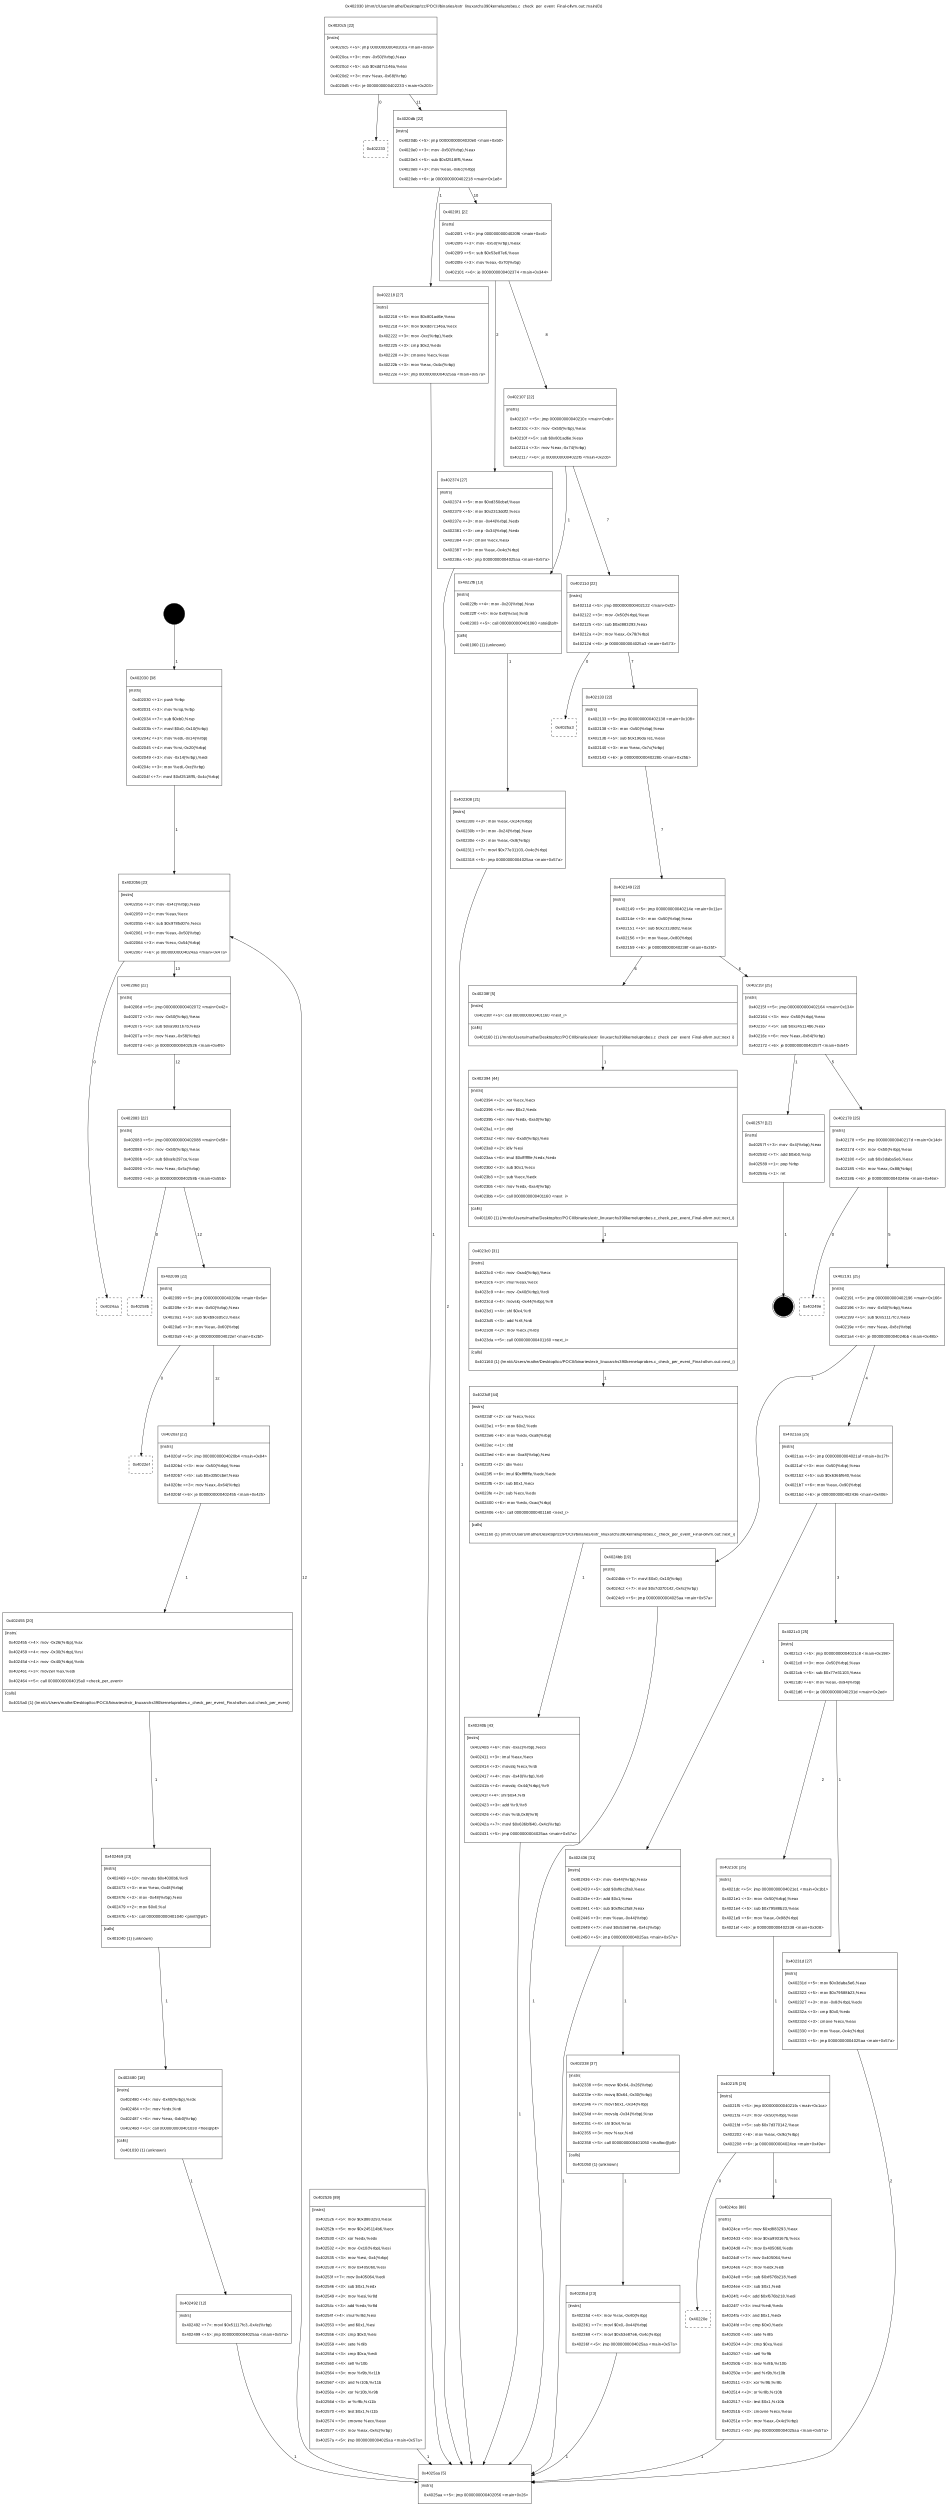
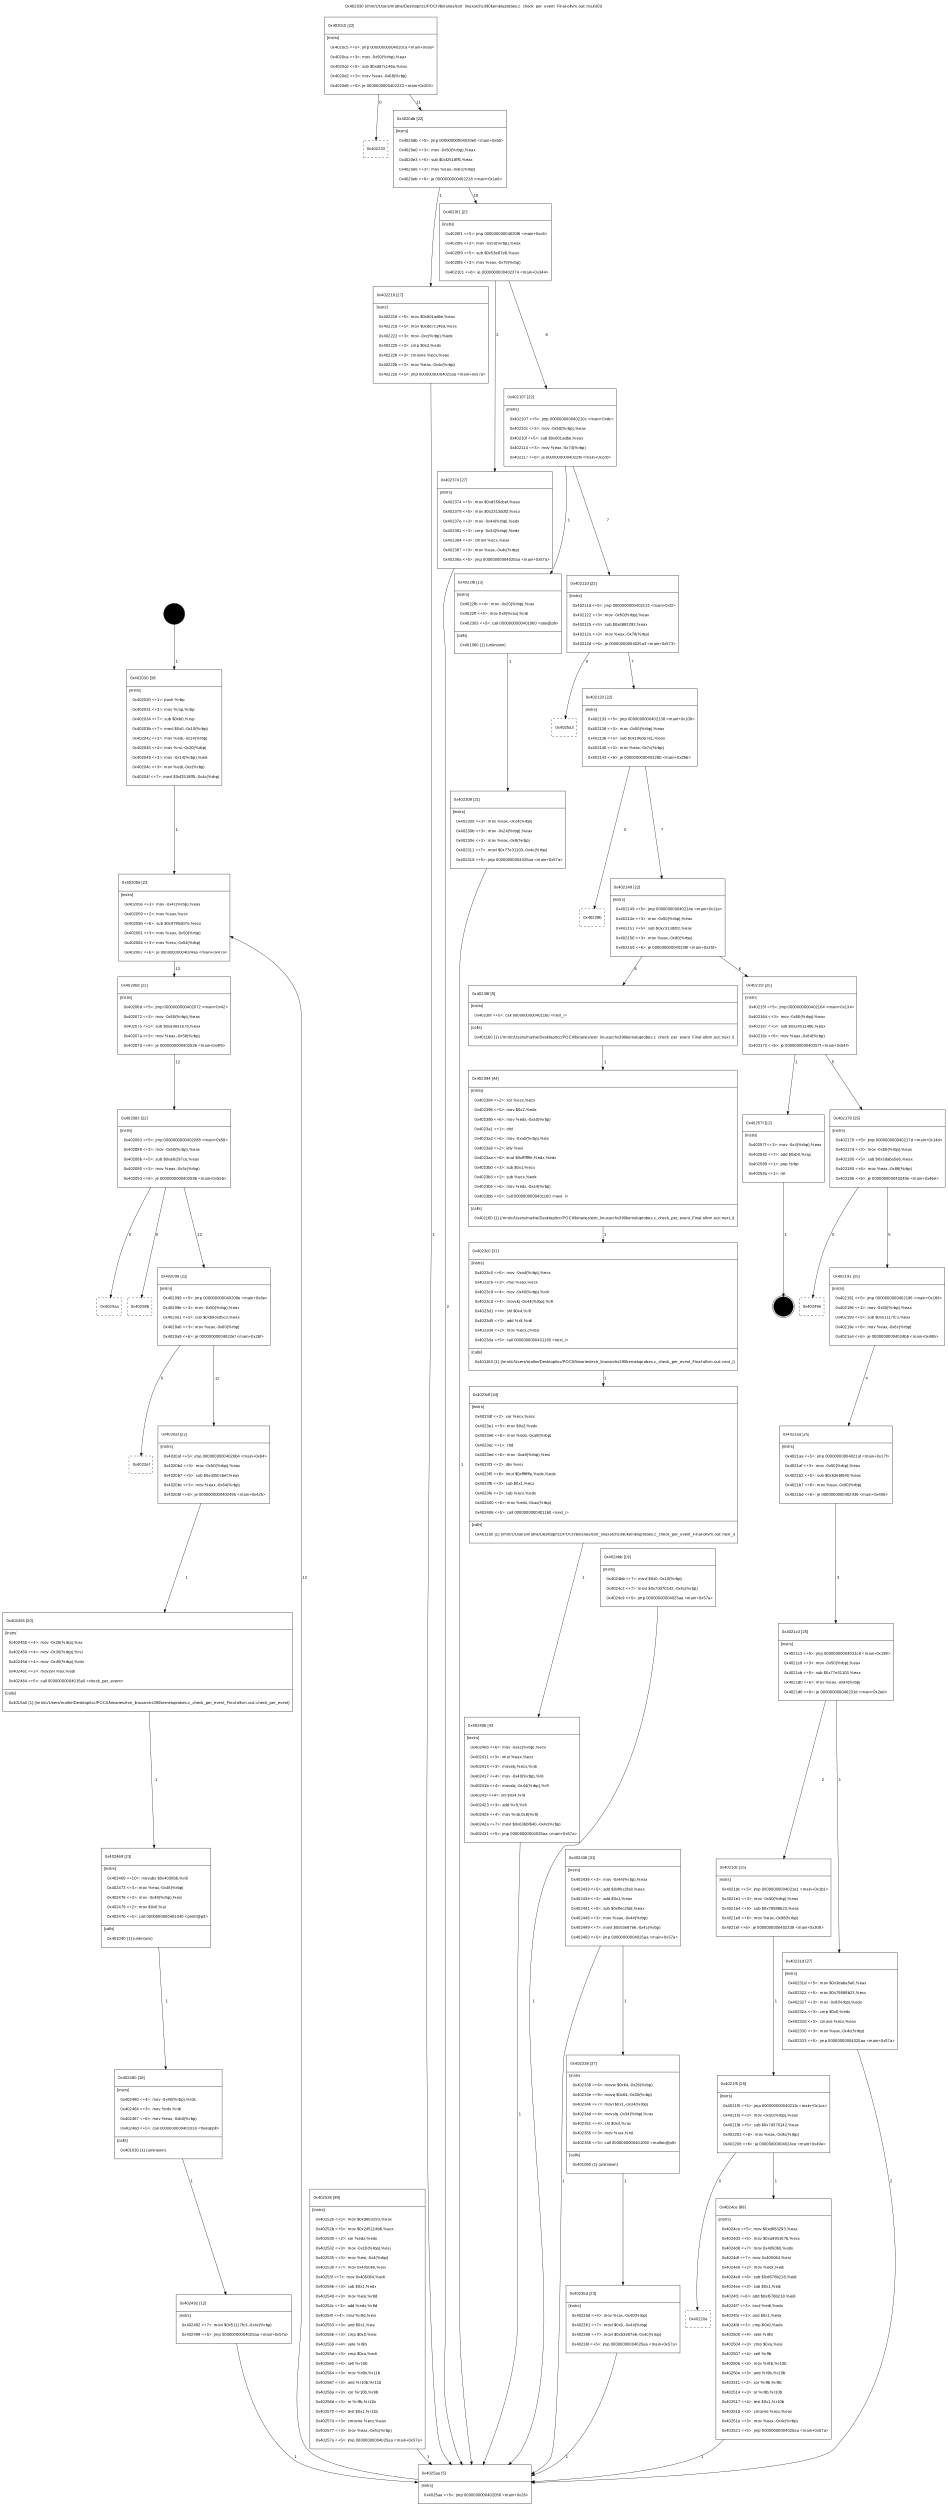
none -> (592, 918)
(88, 1126) -> (126, 1239)
(757, 1432) -> none
(732, 1675) -> none
